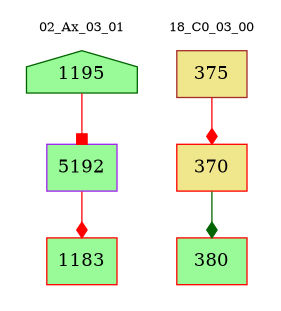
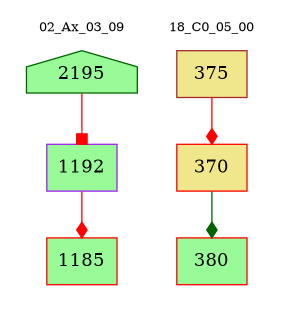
(82, 28) -> (82, 28)
(212, 28) -> (212, 28)
(82, 74) -> (82, 74)
(82, 168) -> (82, 168)
(82, 261) -> (82, 261)
